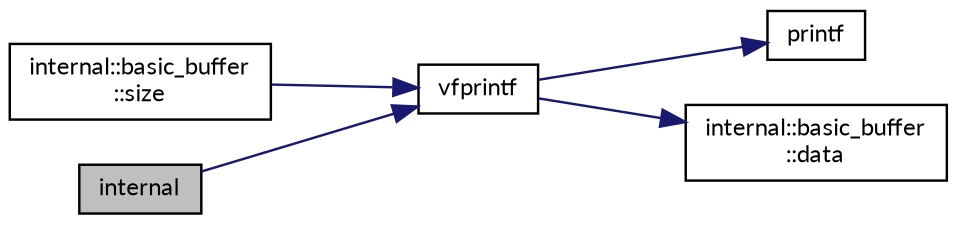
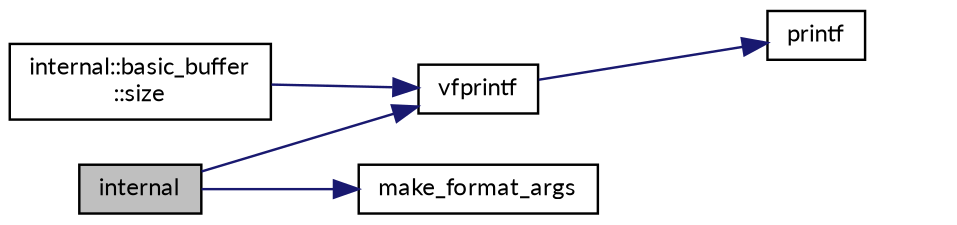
(816, 143) -> none
none -> (478, 189)
